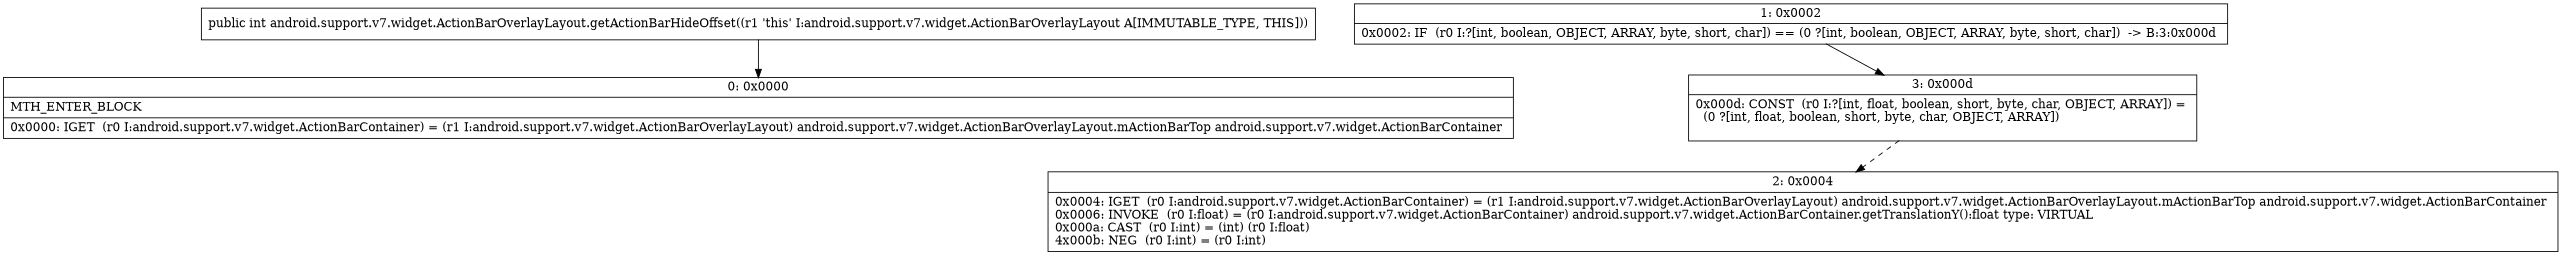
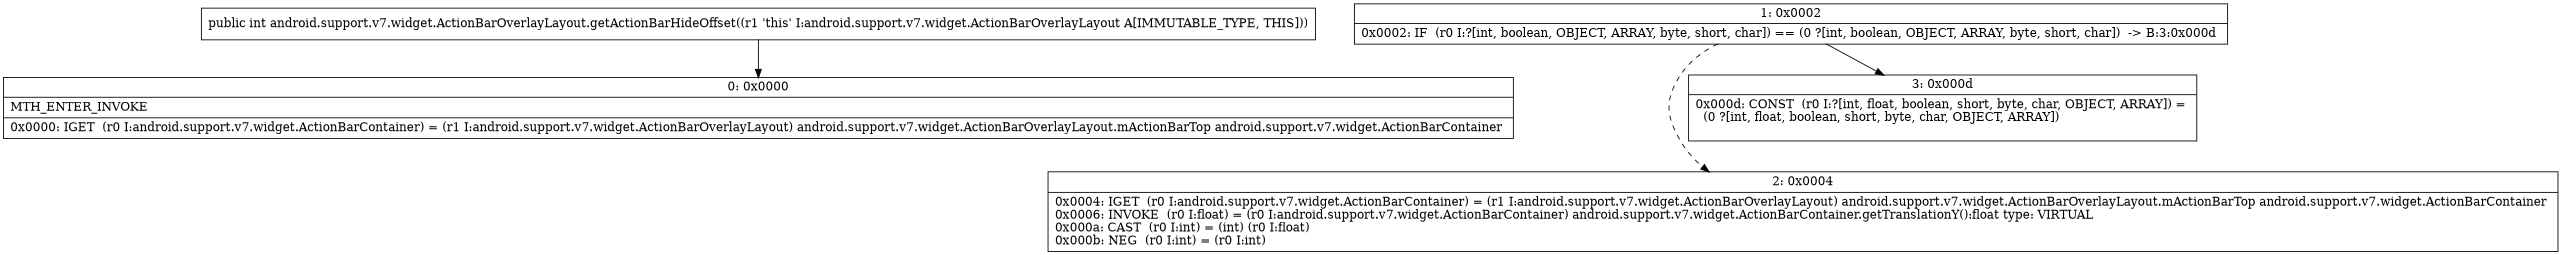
(76, 107) -> (79, 107)
(1881, 154) -> (1670, 100)
(1162, 241) -> (1162, 241)
